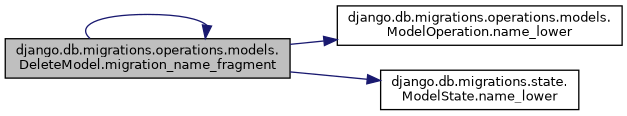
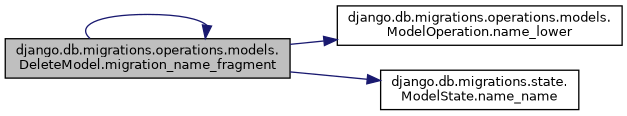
(480, 90) -> (480, 90)
